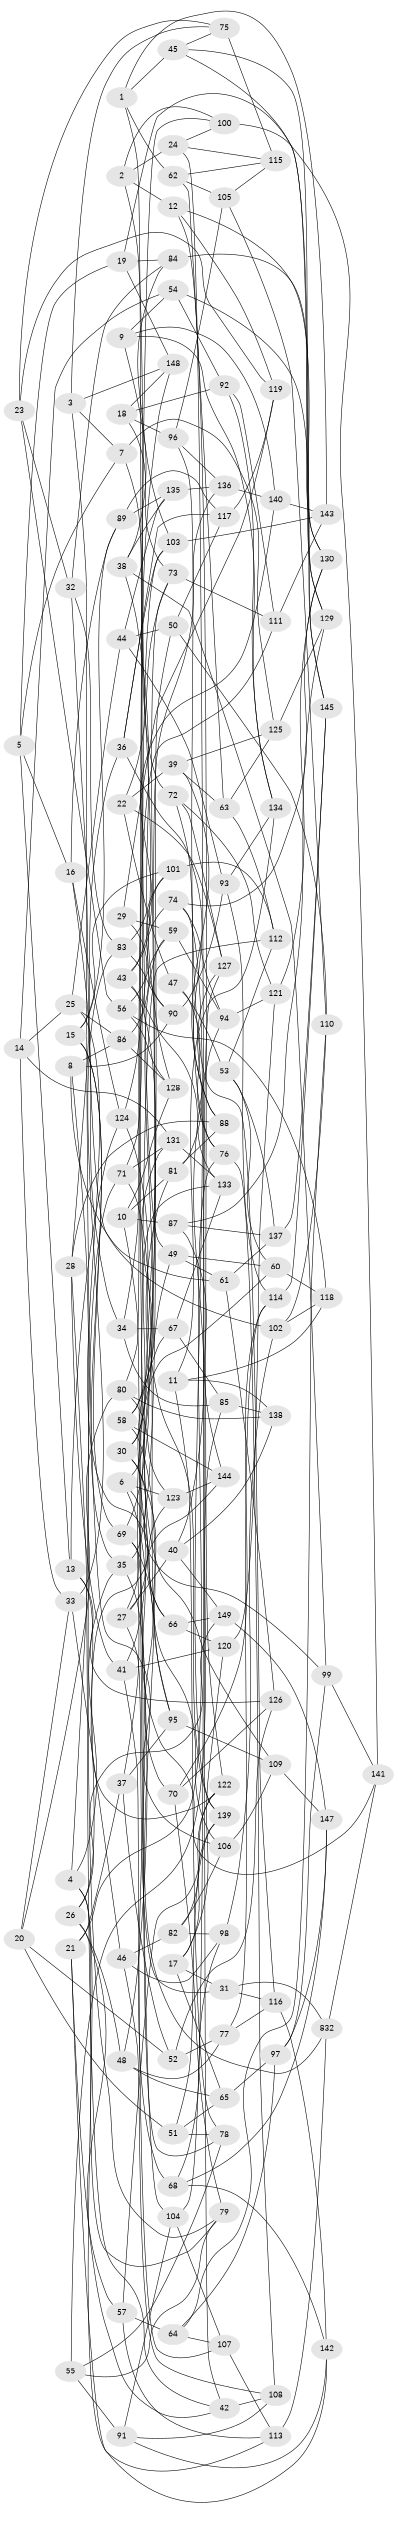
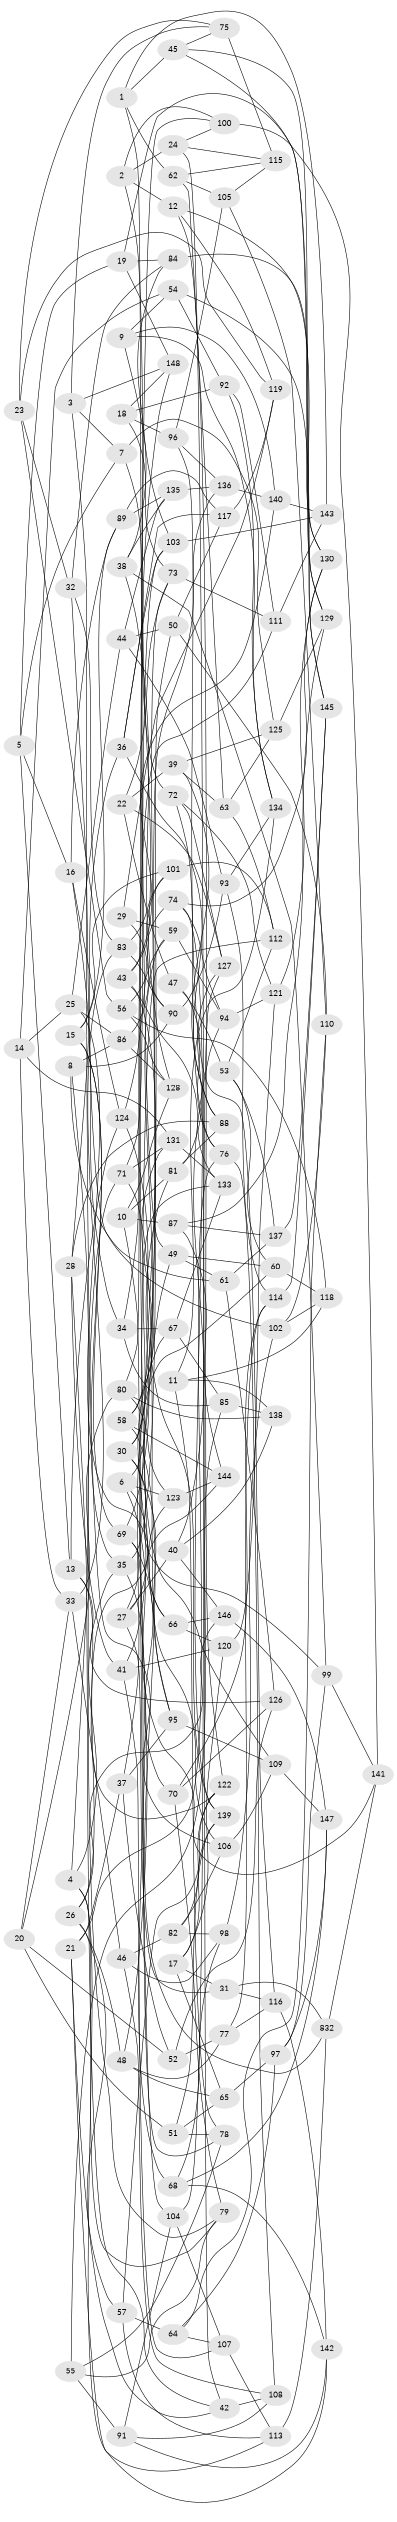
(224, 1616) -> (224, 1616)
